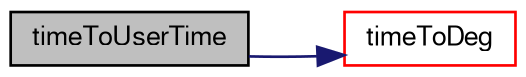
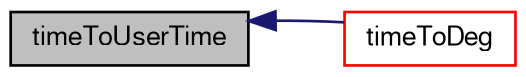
(283, 57) -> (310, 21)
